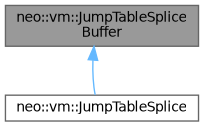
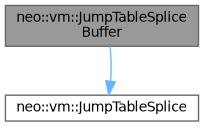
(93, 78) -> (111, 64)
